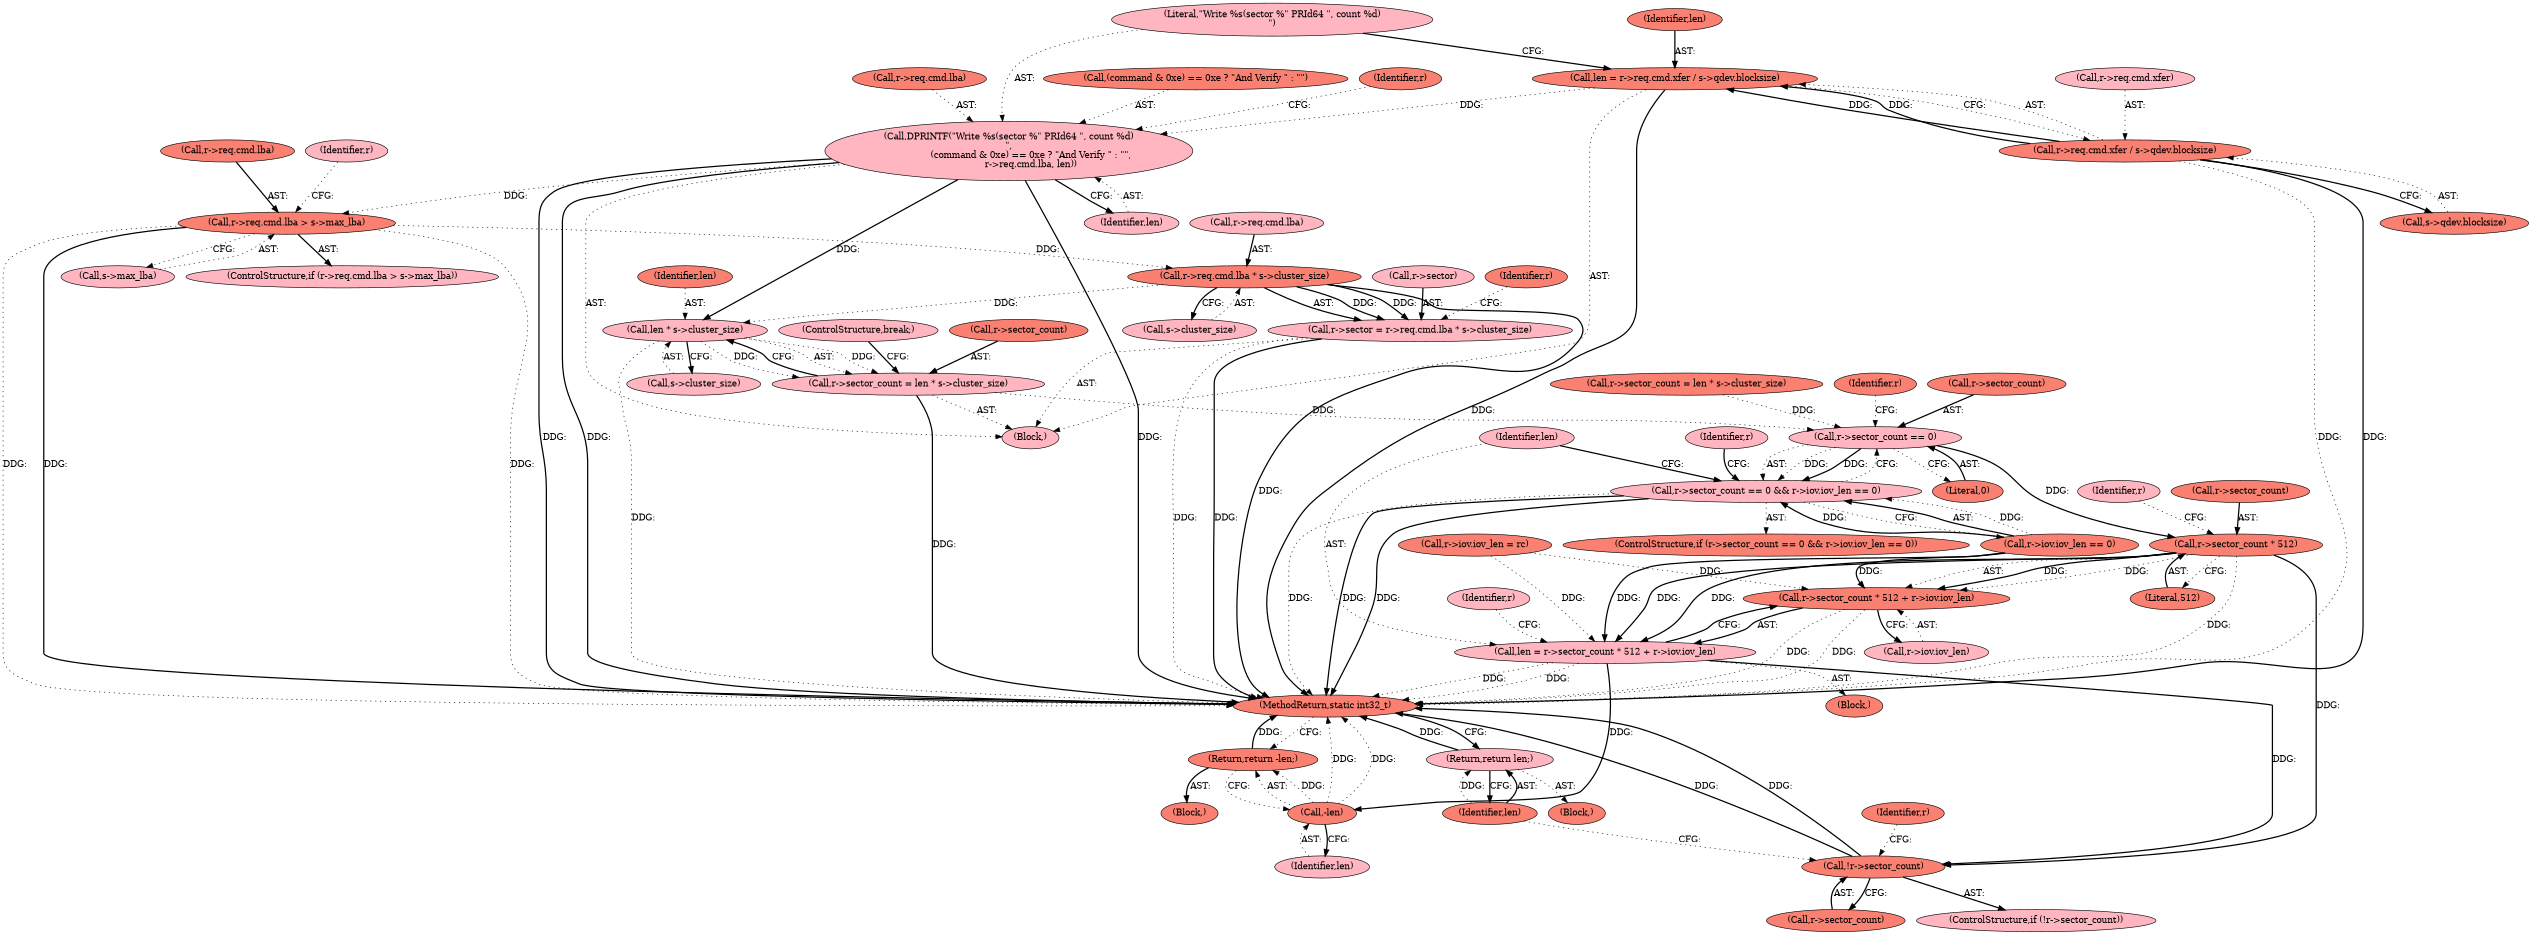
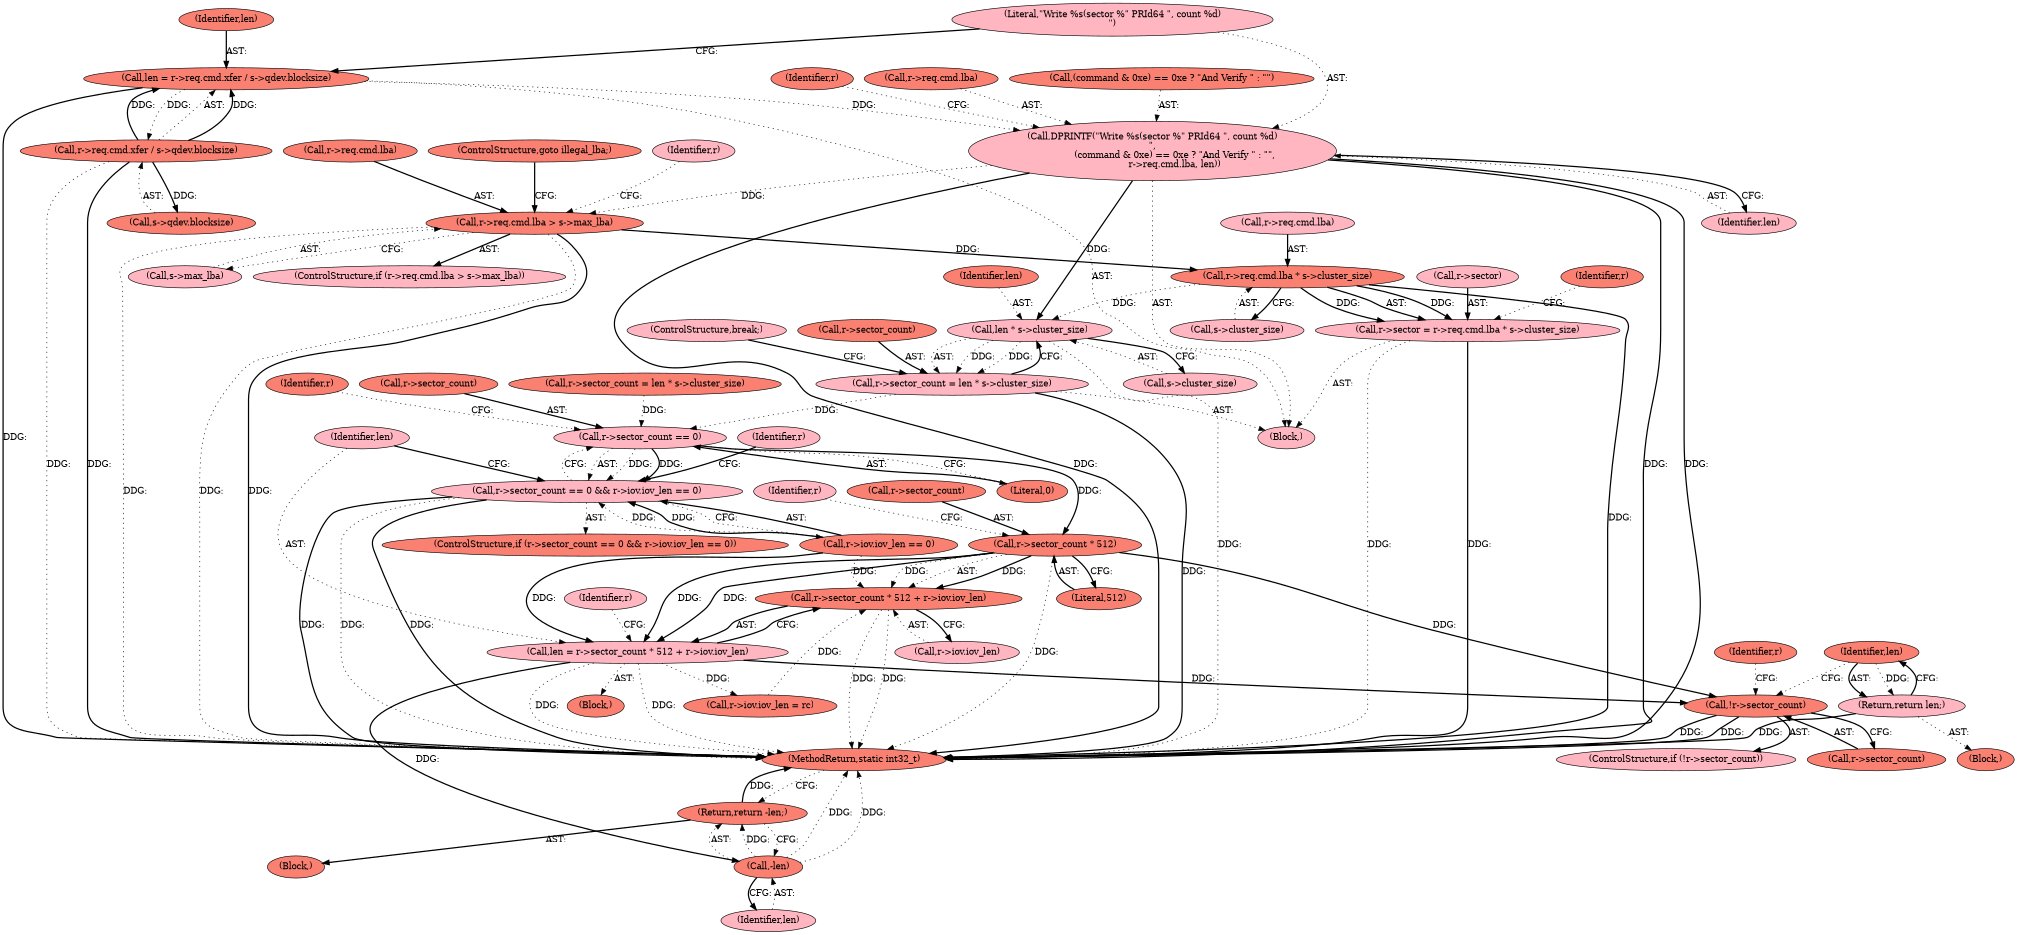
(2125, 79) -> none
(1976, 106) -> (180, 106)
none -> (535, 151)
(2412, 196) -> (187, 196)
(780, 238) -> (906, 250)
(1922, 558) -> (853, 566)
(2203, 569) -> (1085, 567)
(1543, 594) -> (697, 678)
(1437, 724) -> none
